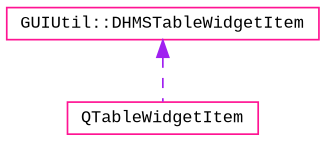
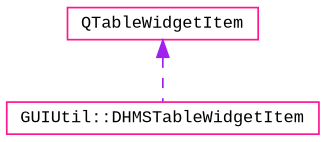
(163, 80) -> (163, 80)
